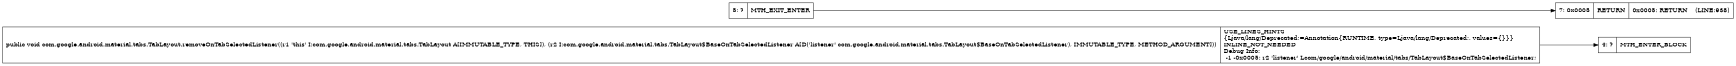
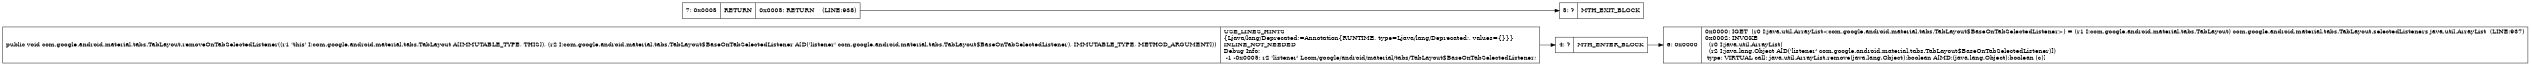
(780, 10) -> (1611, 10)
(1182, 11) -> (1208, 11)
none -> (2096, 45)
